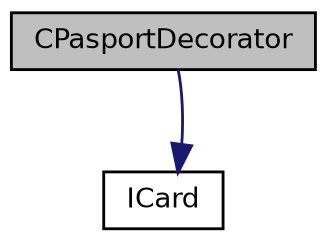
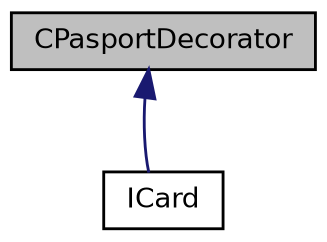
(182, 107) -> (145, 135)
